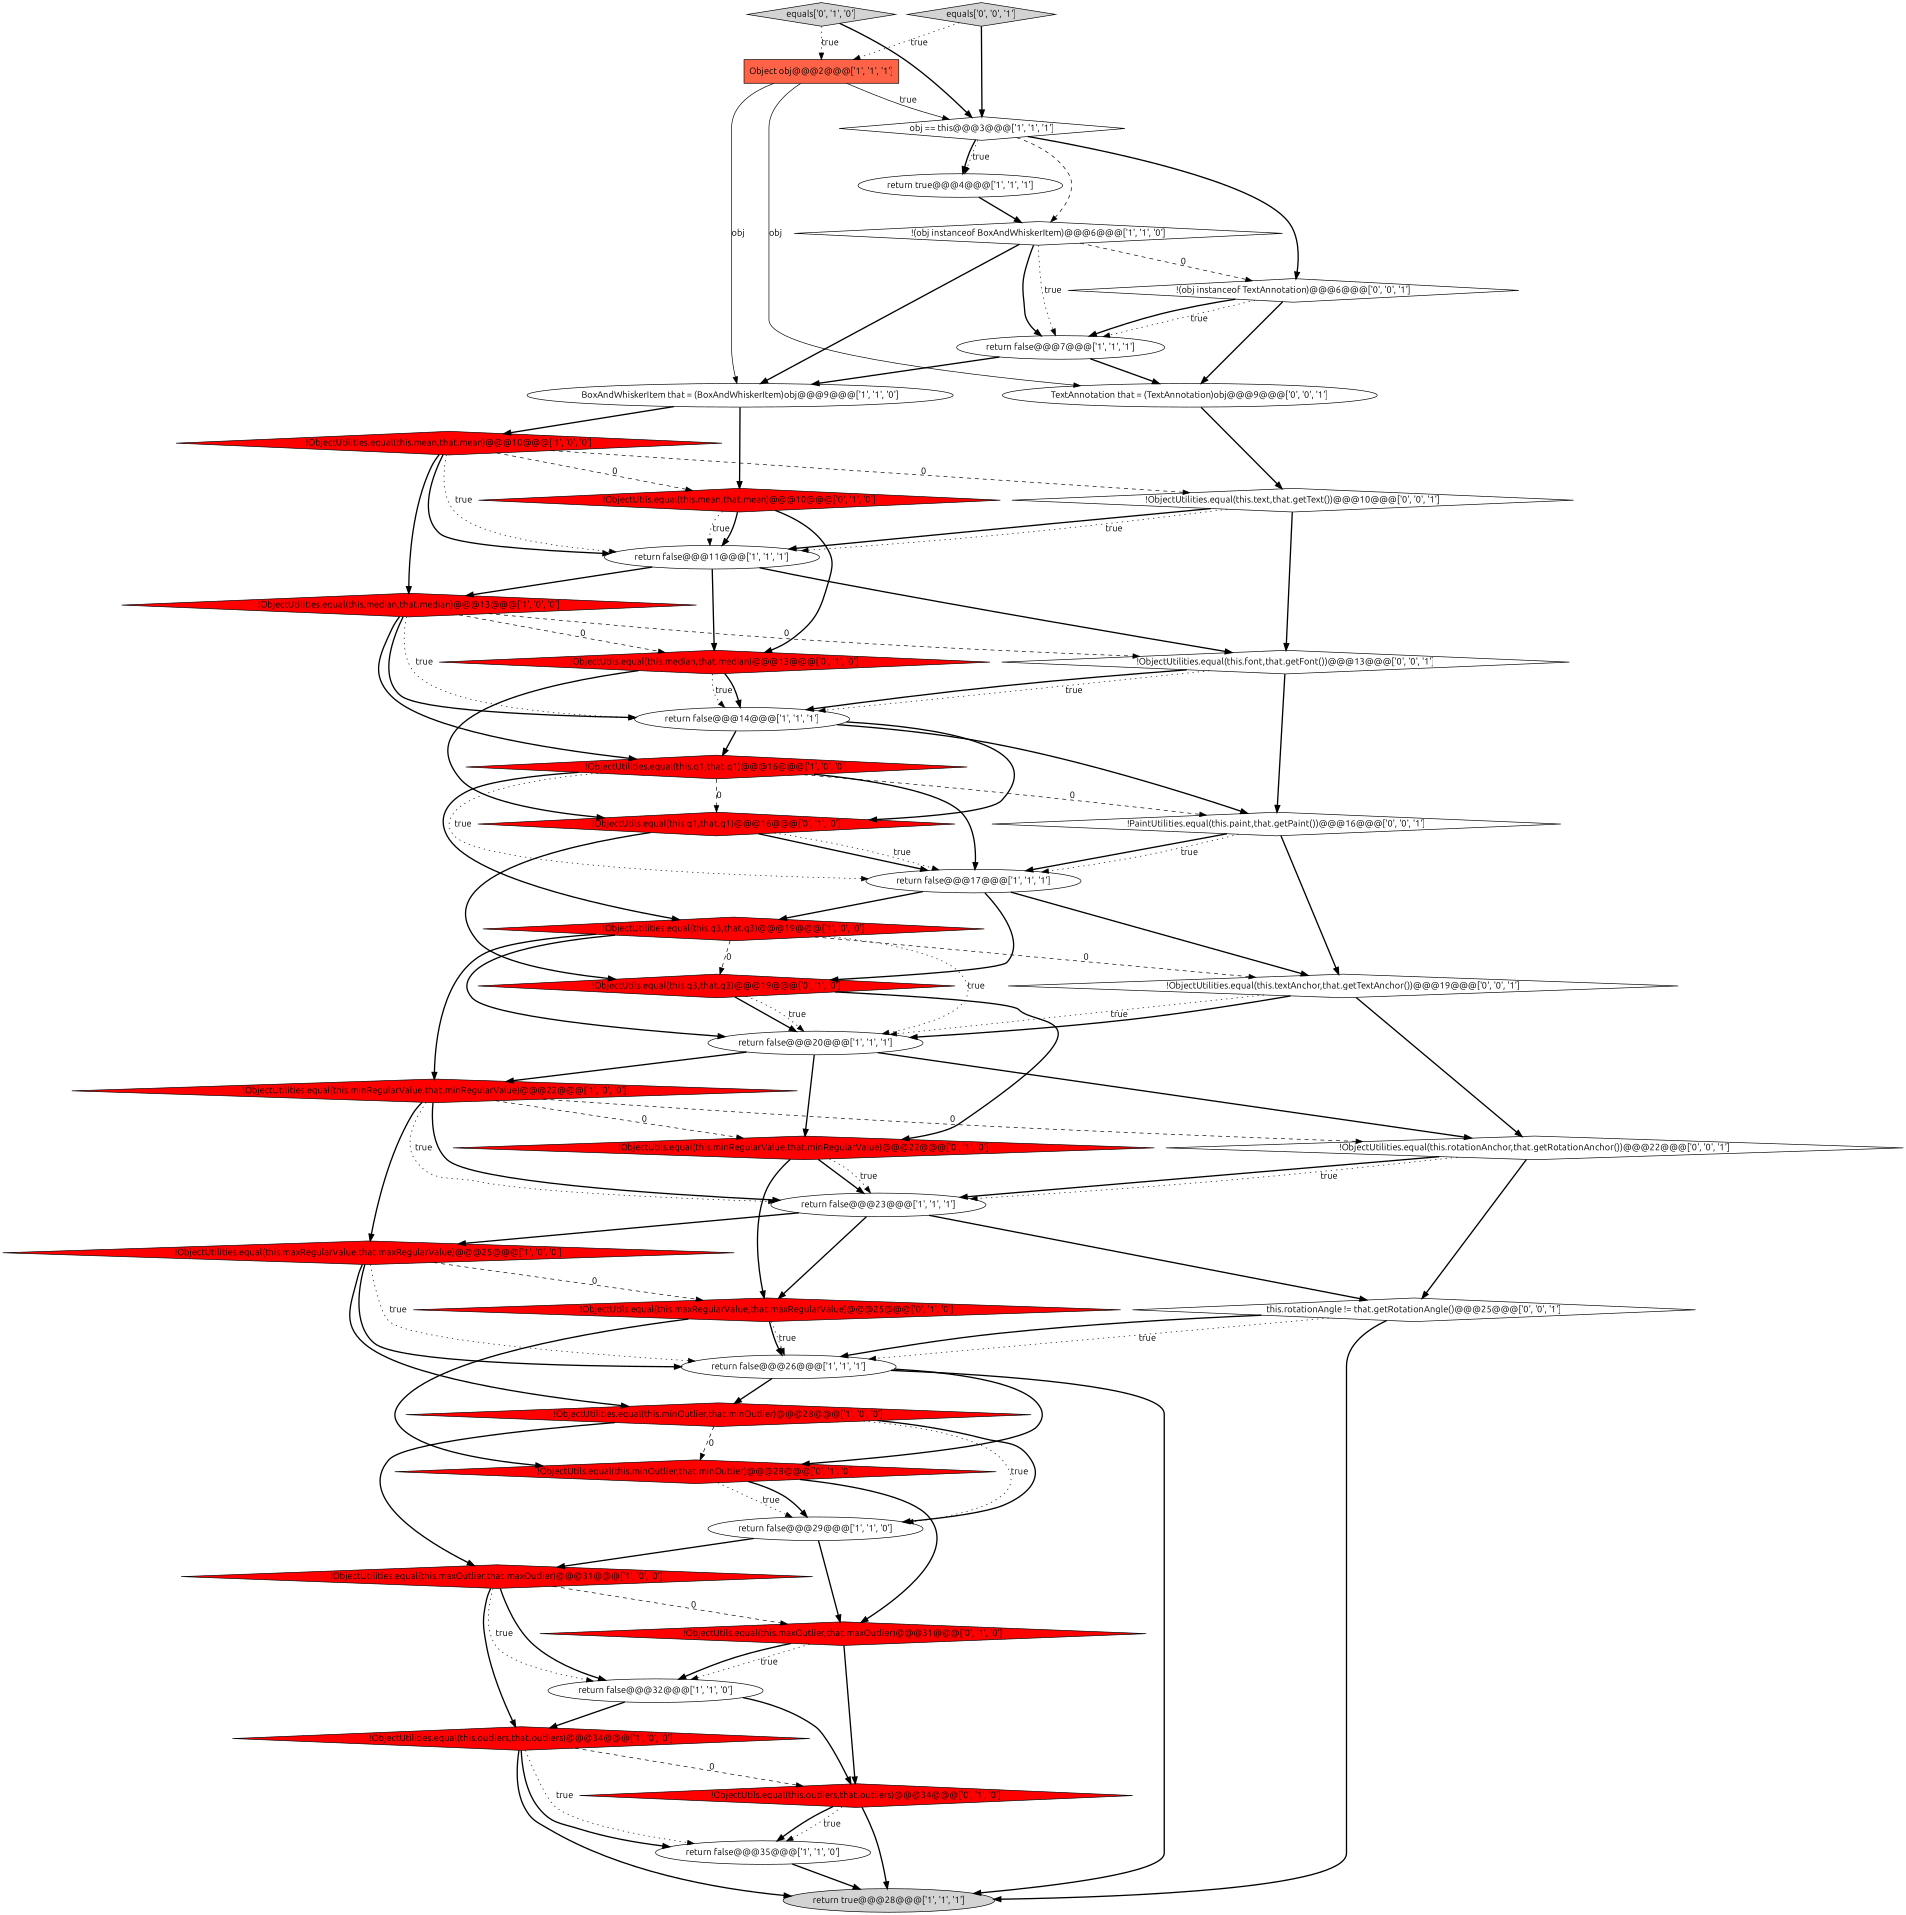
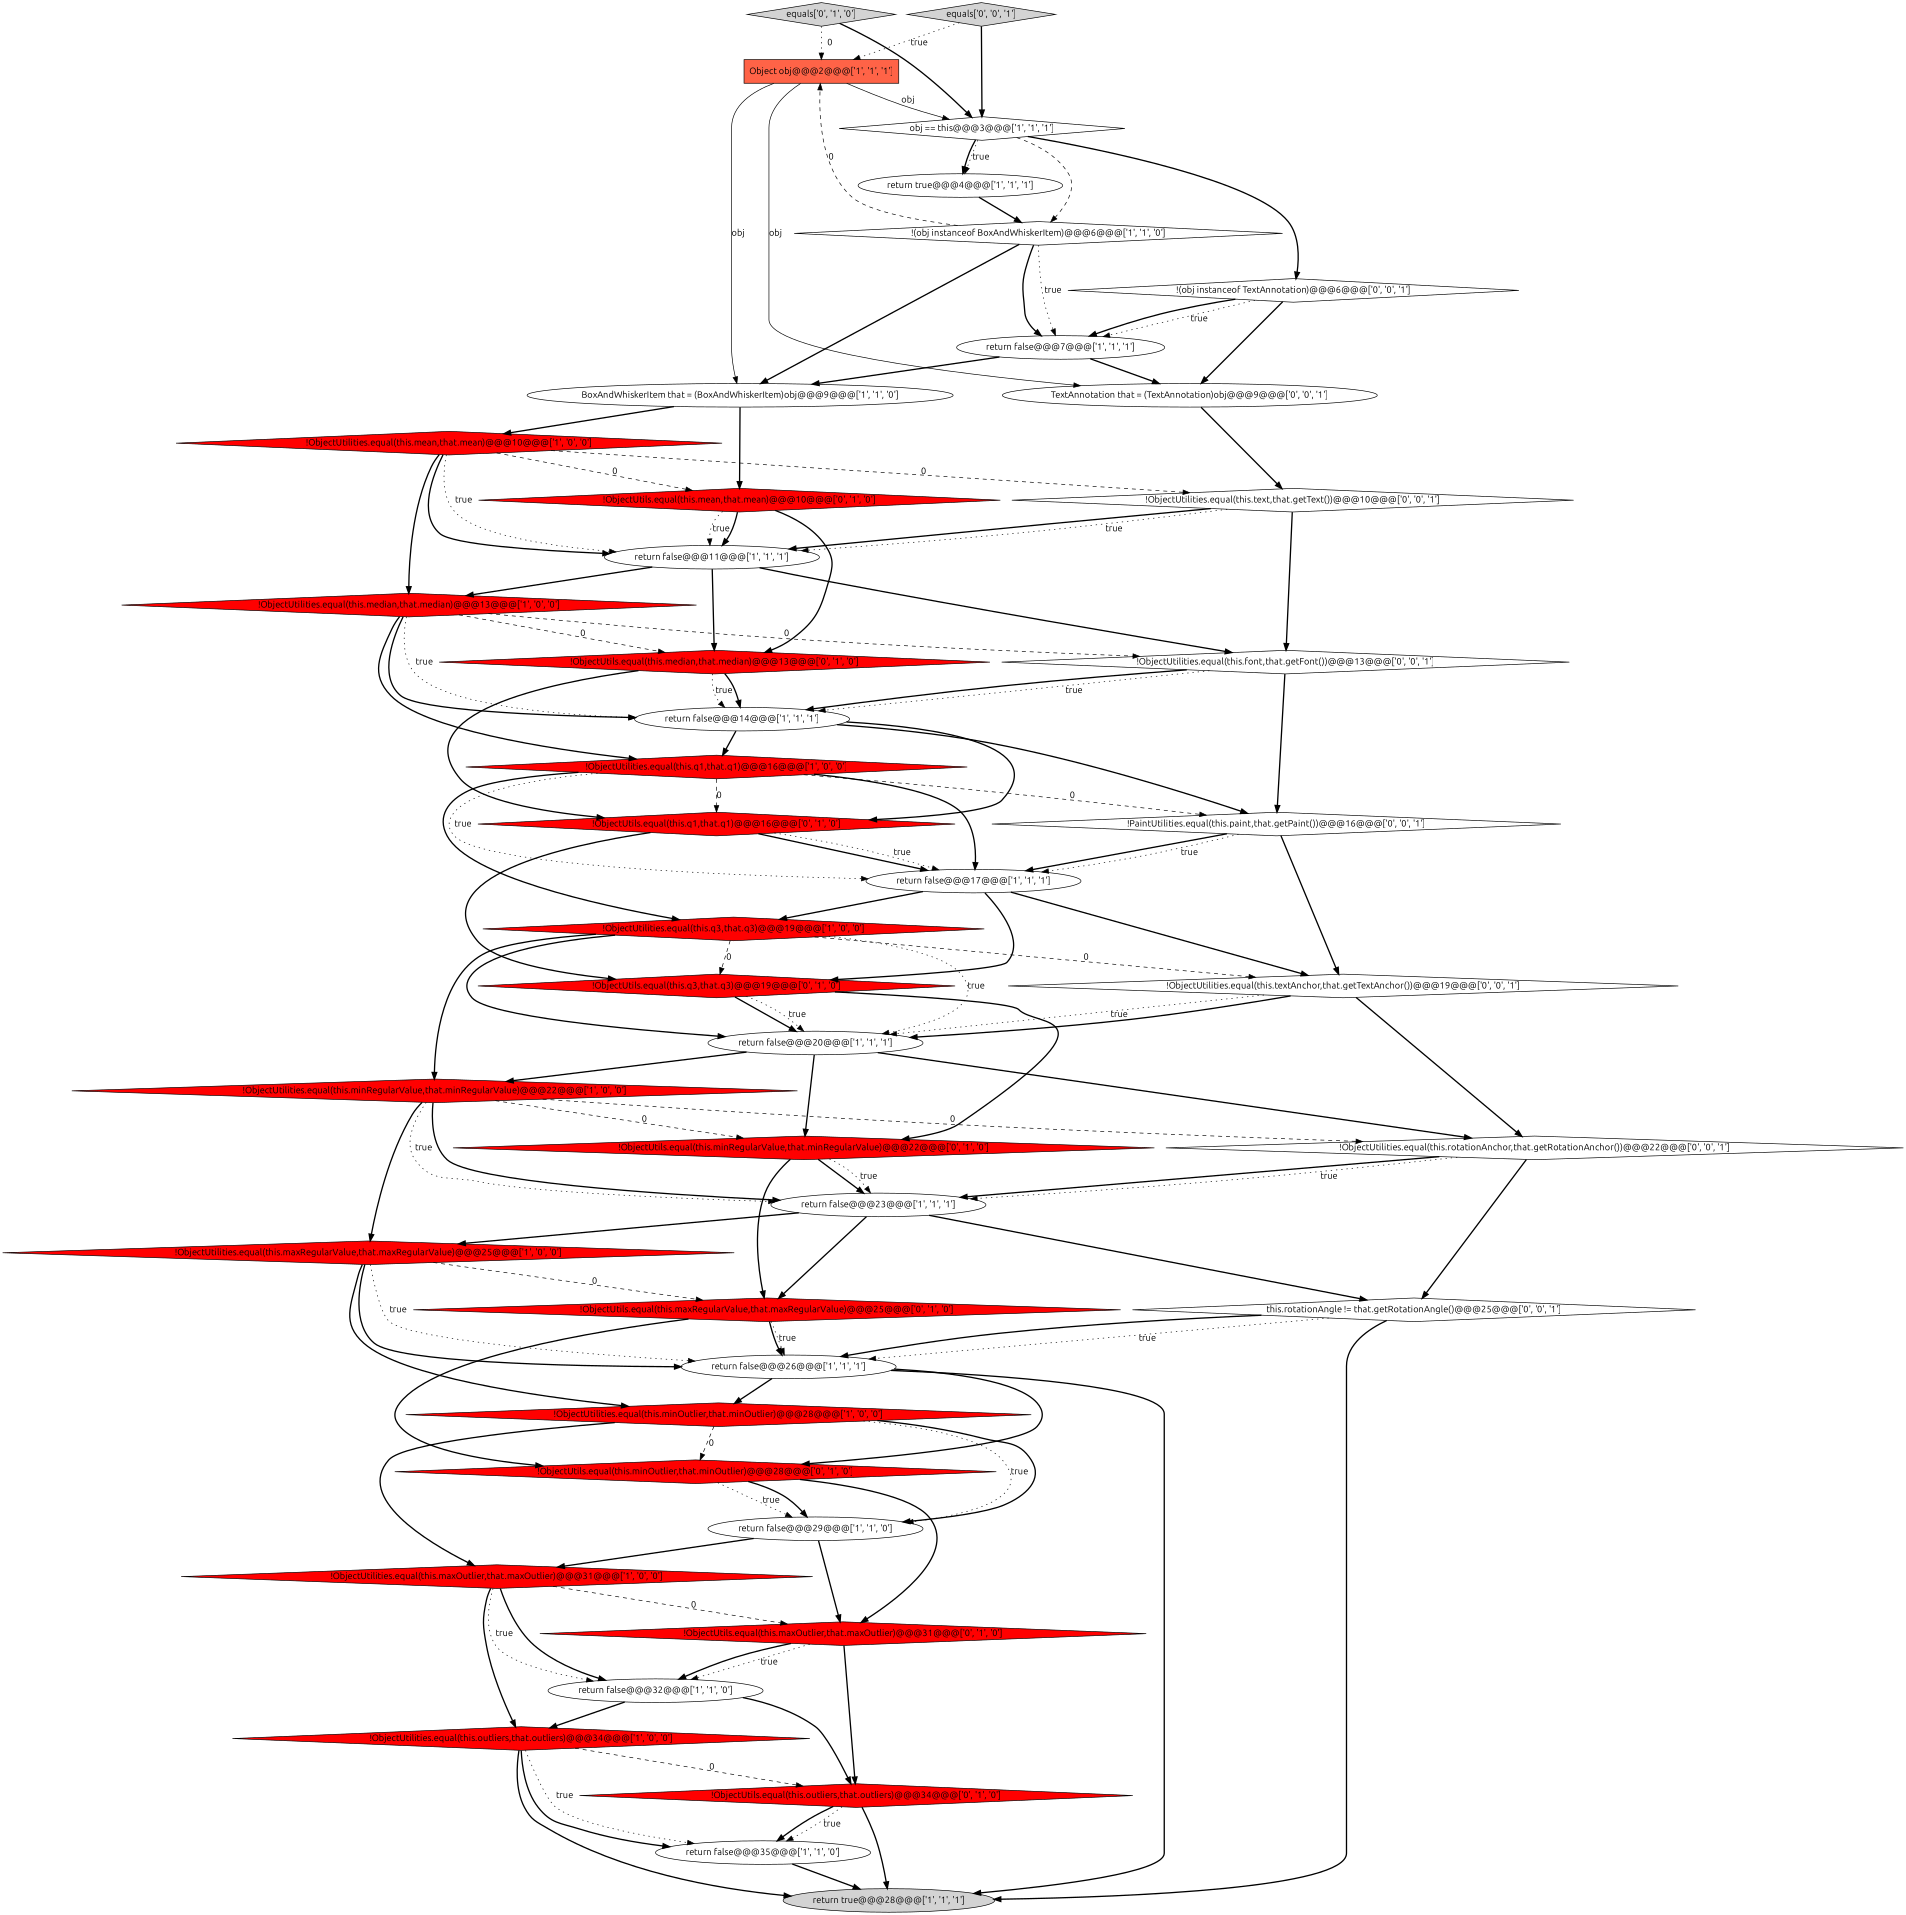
(830, 43) -> (830, 43)
(908, 100) -> (908, 100)
(1163, 261) -> (850, 195)
